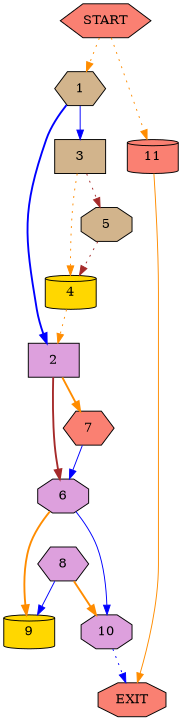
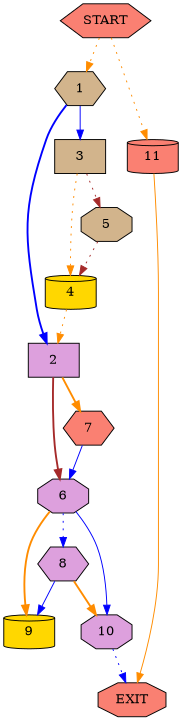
none -> (63, 525)
